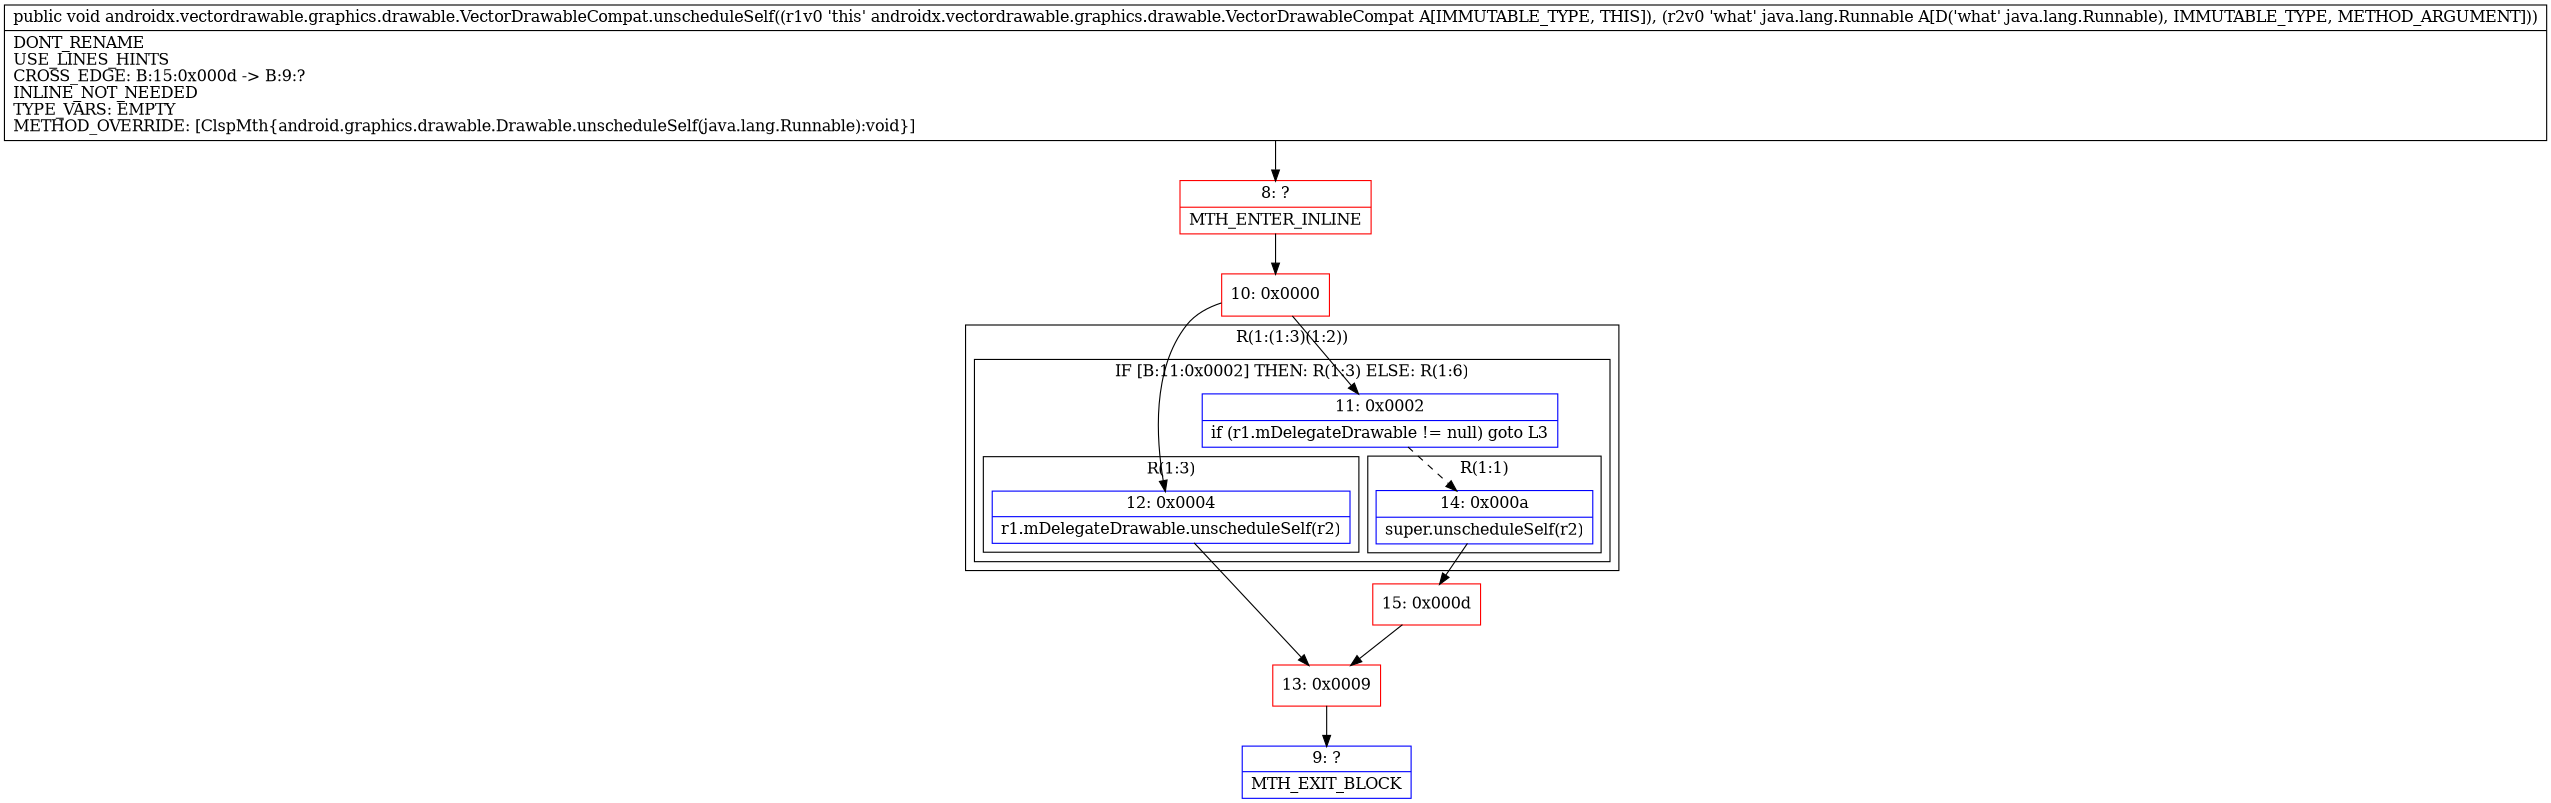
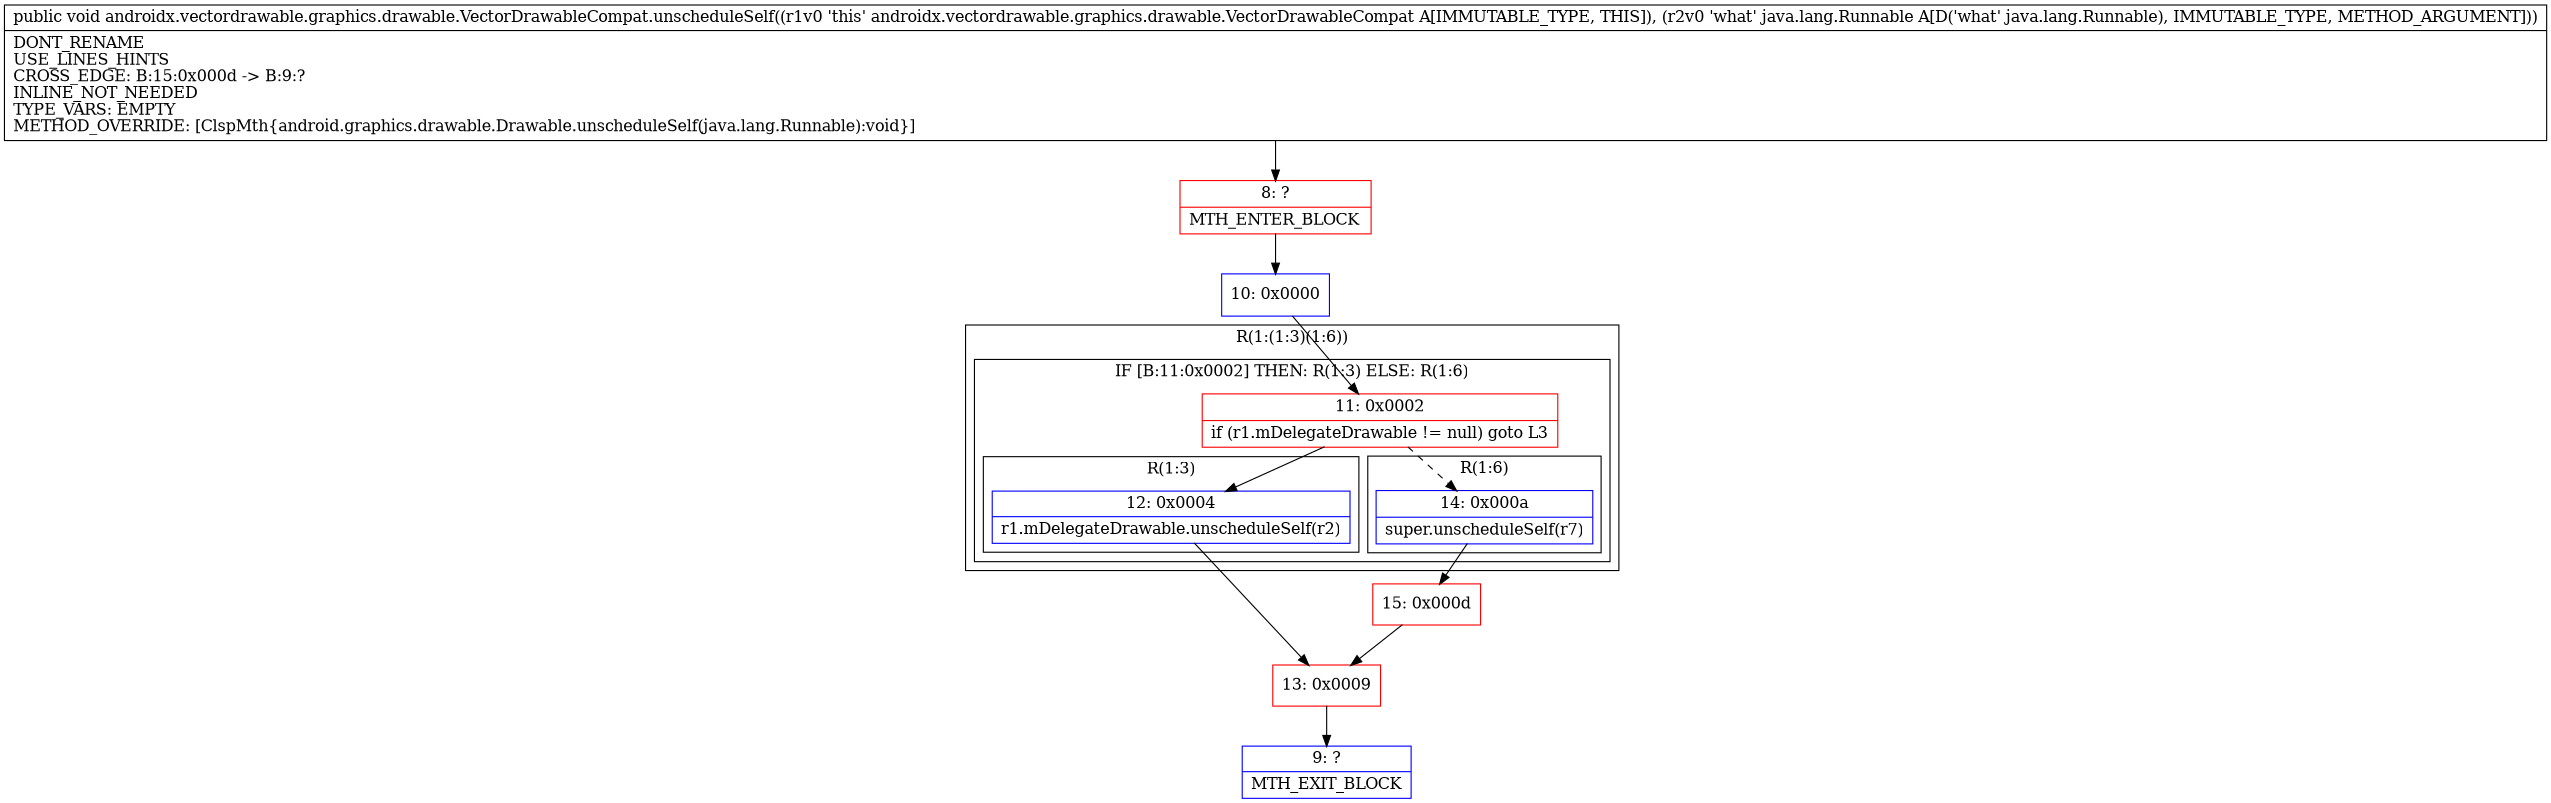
(1276, 220) -> (1274, 220)
(1276, 295) -> (1276, 295)
(1292, 338) -> (1292, 338)
(1163, 379) -> (1280, 467)
(1380, 421) -> (1380, 421)
(1484, 469) -> (1484, 469)
(1484, 530) -> (1484, 530)
